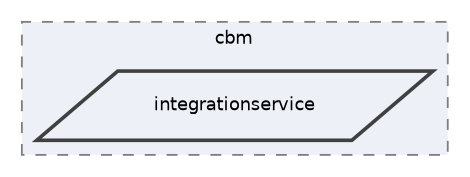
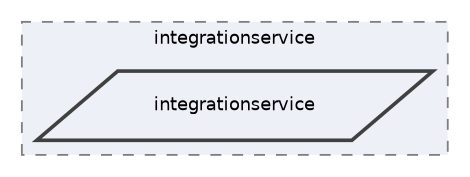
(235, 39) -> (235, 39)
